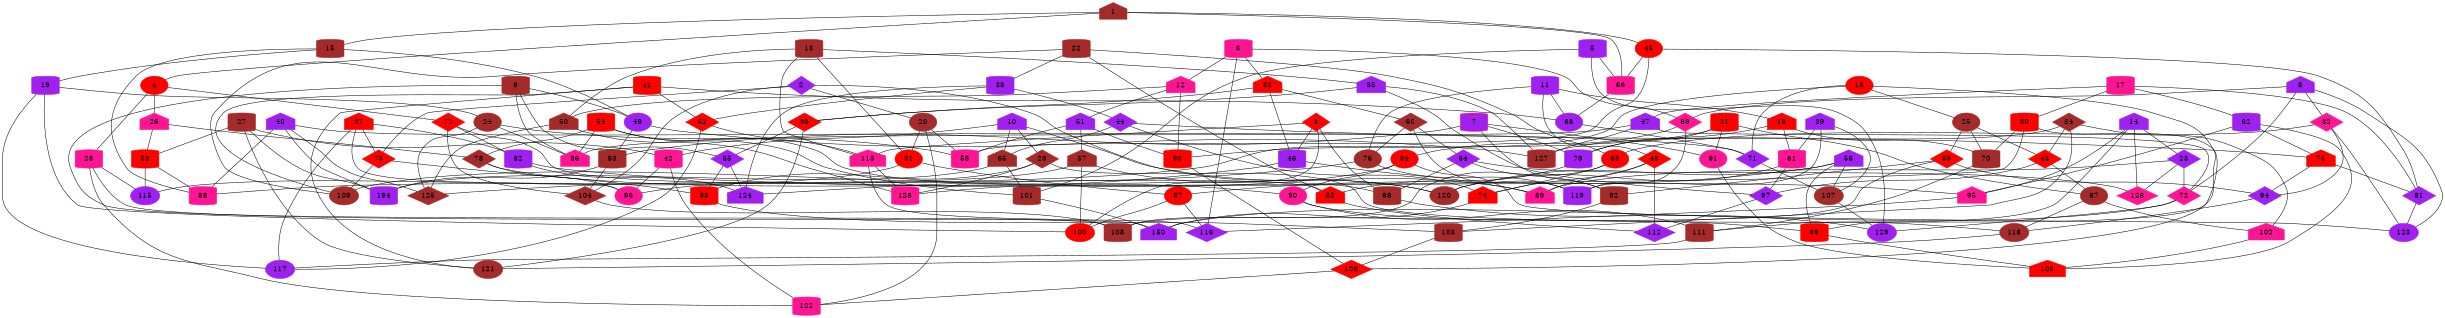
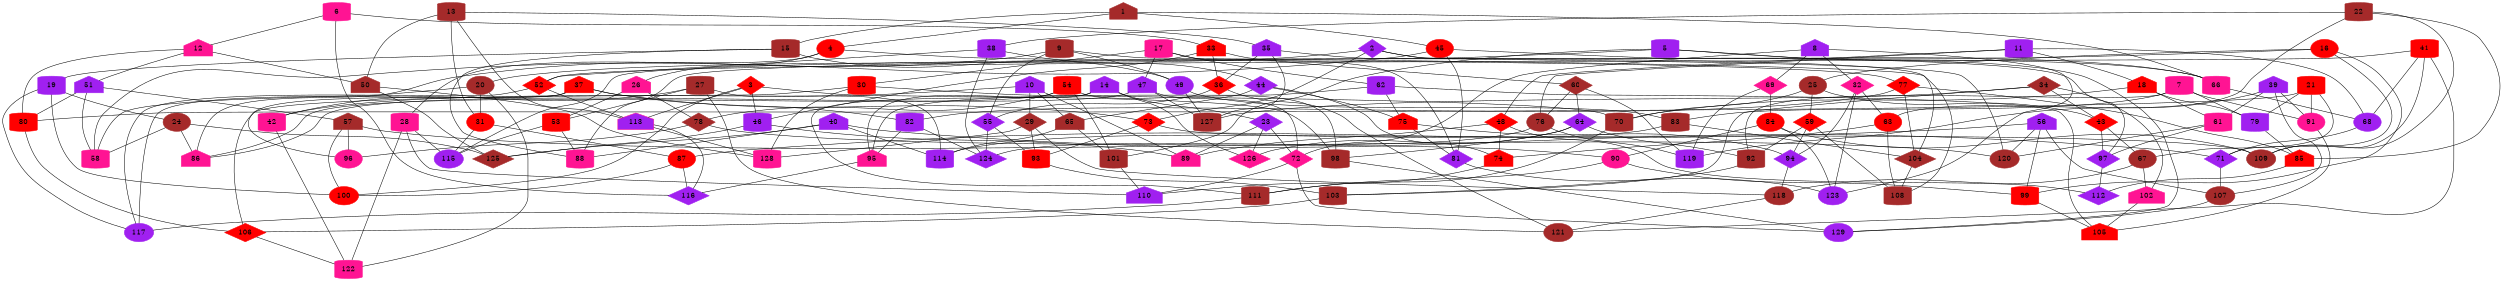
(1470, 59) -> none
none -> (1045, 61)
none -> (2297, 109)
(1474, 122) -> (2179, 85)
(868, 159) -> (636, 122)
(648, 178) -> none
(384, 196) -> (940, 159)
(745, 196) -> (986, 159)
(1159, 233) -> (1144, 196)
